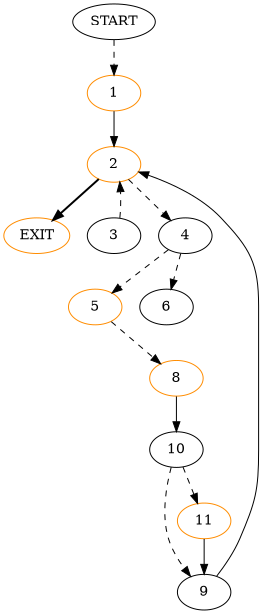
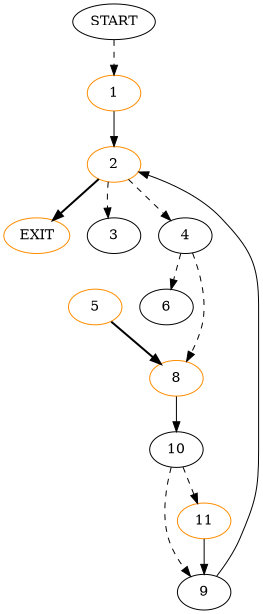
(121, 205) -> (107, 195)
(144, 268) -> (204, 303)
(132, 339) -> (132, 339)
